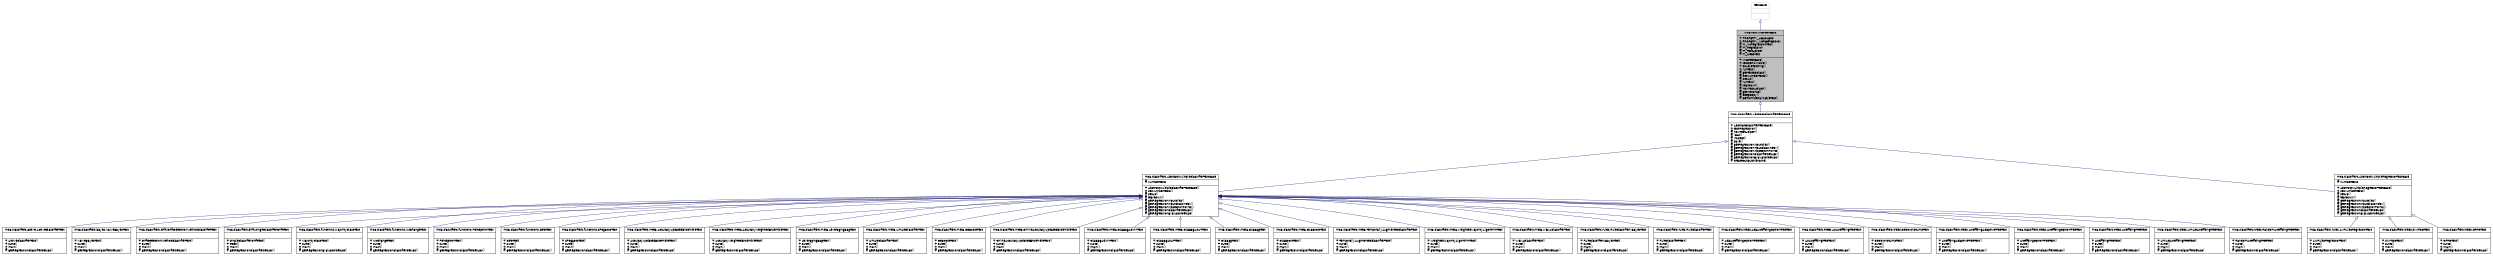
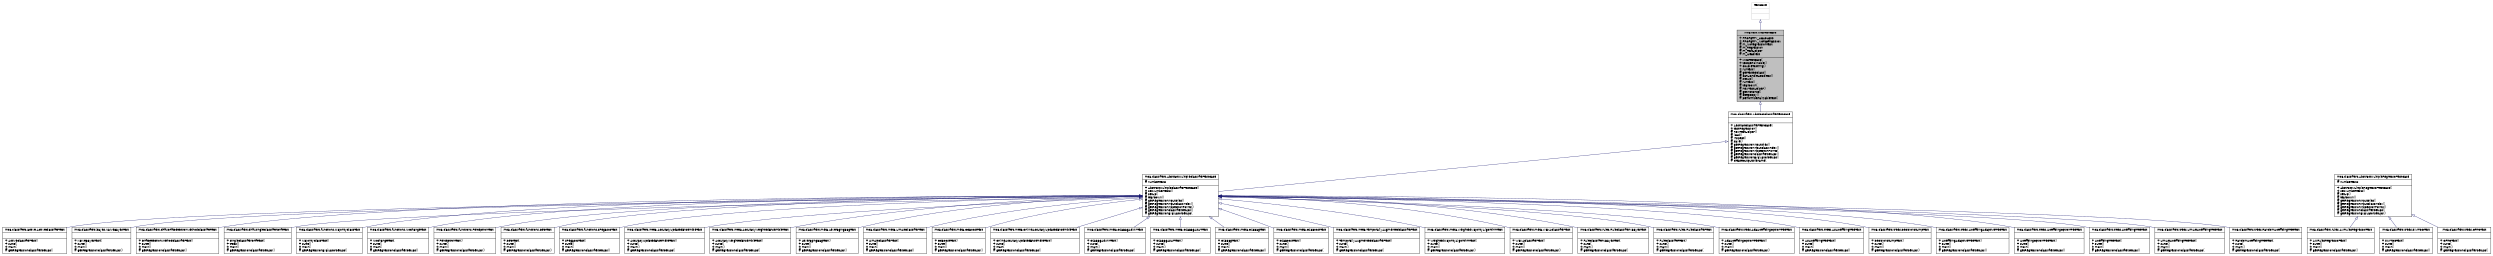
(1754, 76) -> (1756, 76)
(2065, 167) -> none
